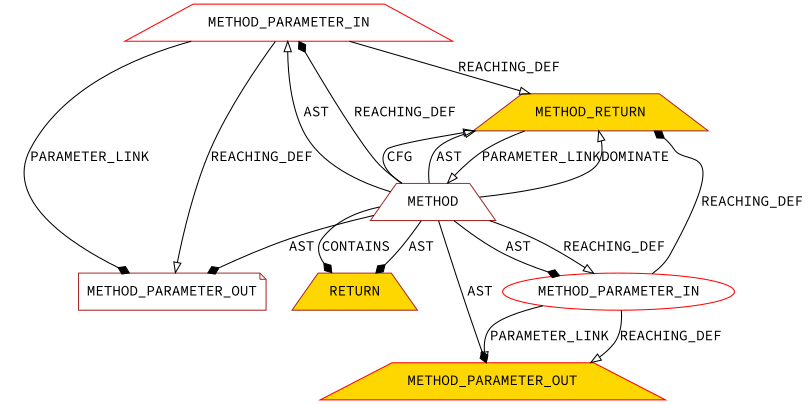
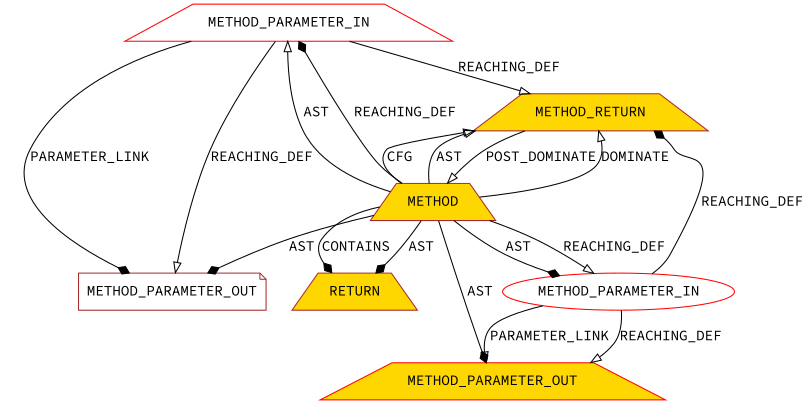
(541, 157) -> (541, 157)
(433, 202) -> (433, 202)
